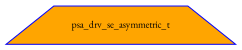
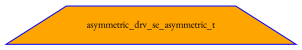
(121, 25) -> (151, 25)
